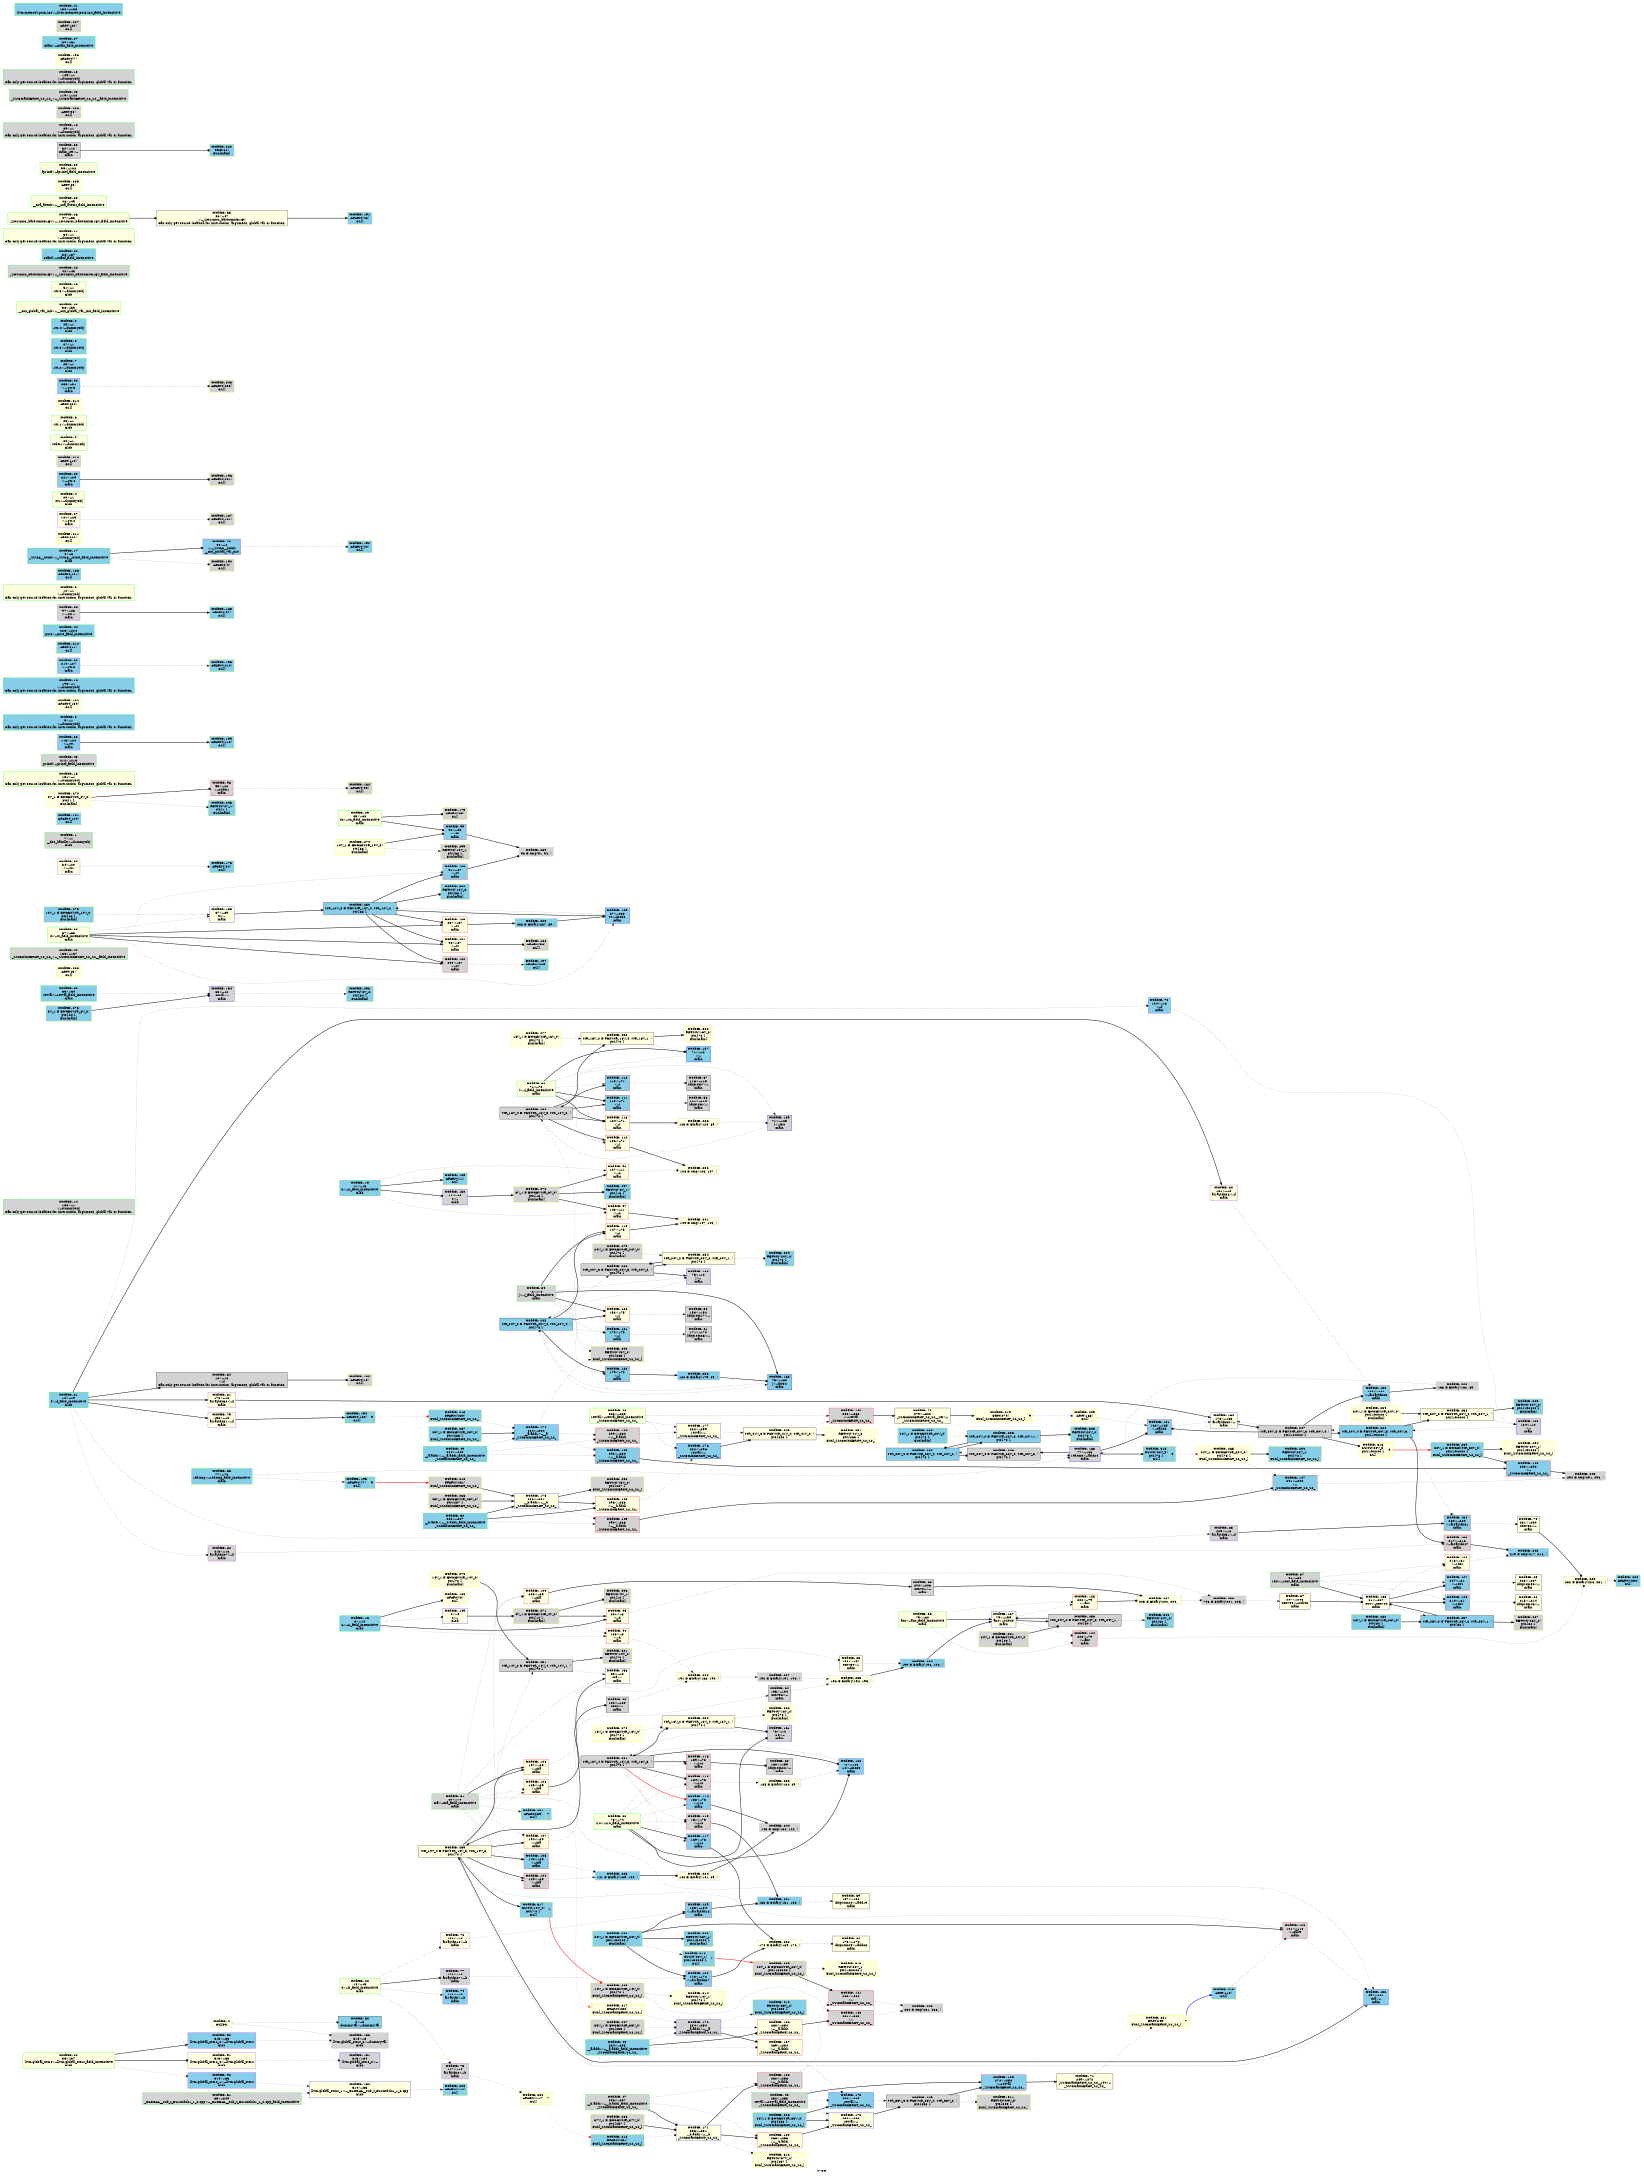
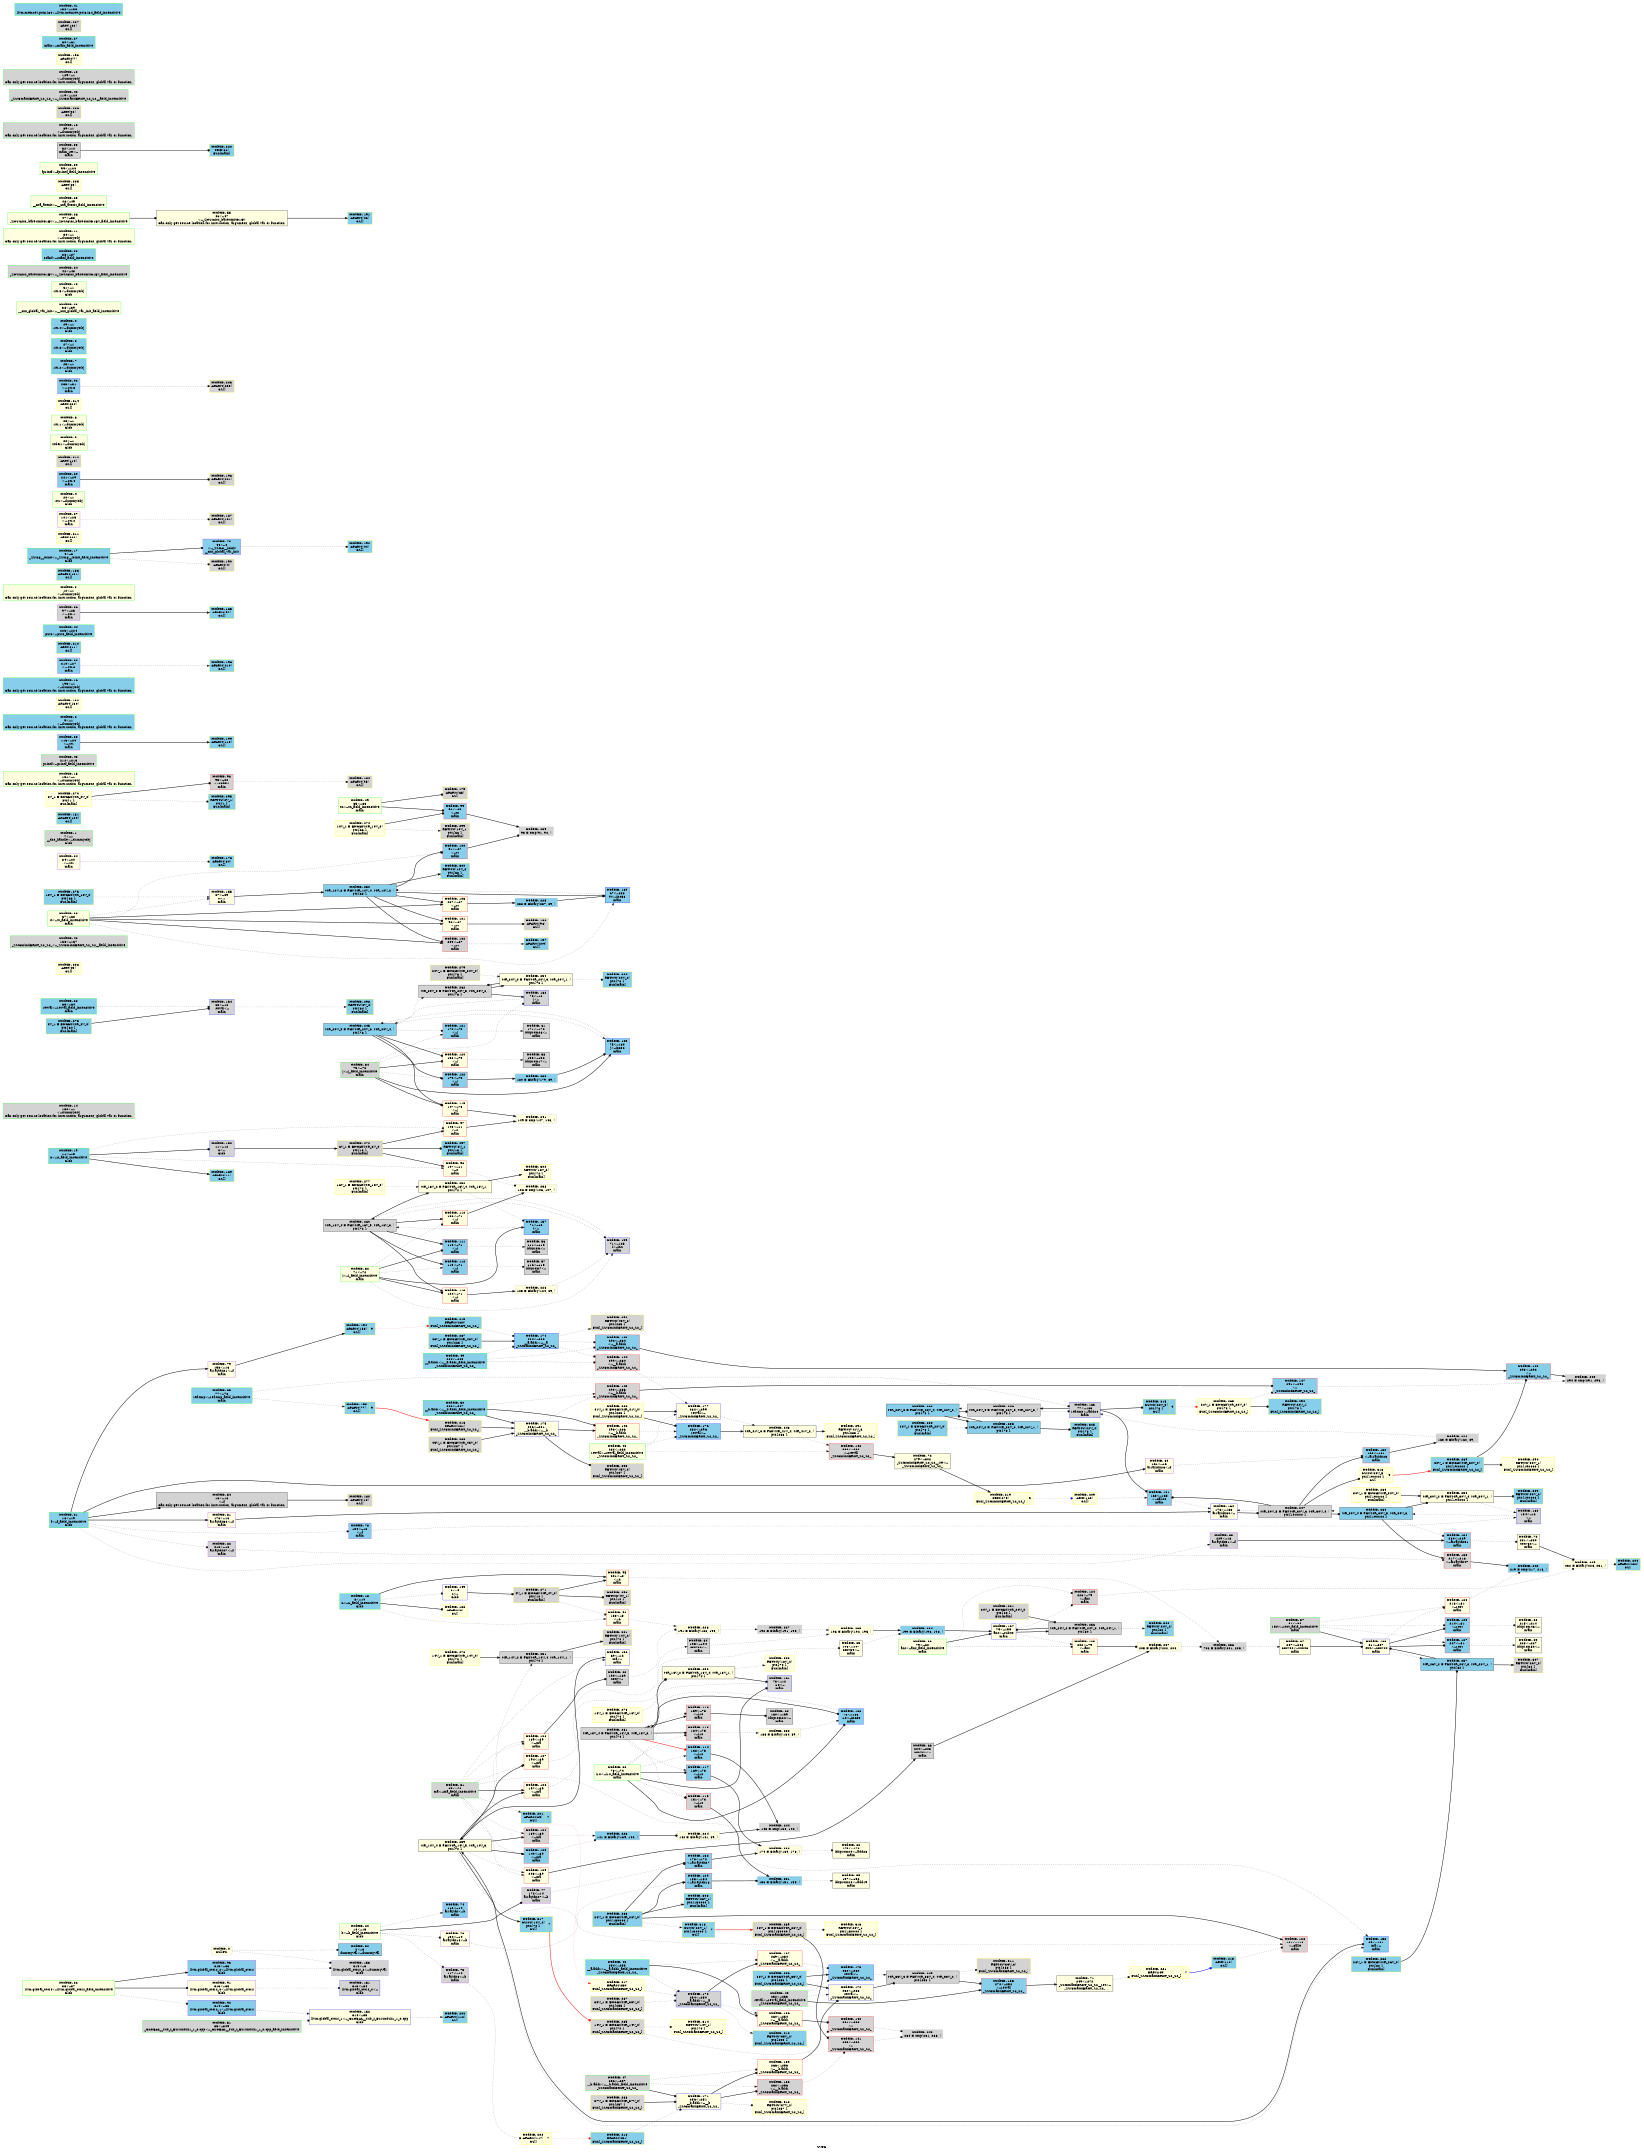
(417, 898) -> (414, 879)
(574, 1233) -> (501, 1203)
none -> (617, 1411)
